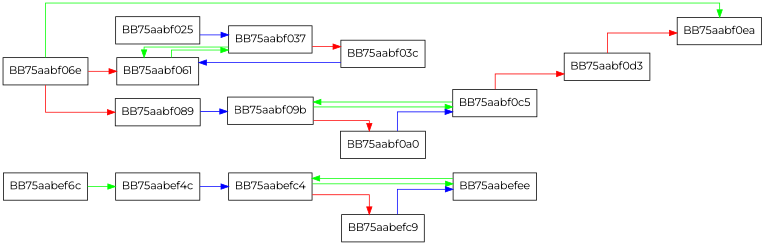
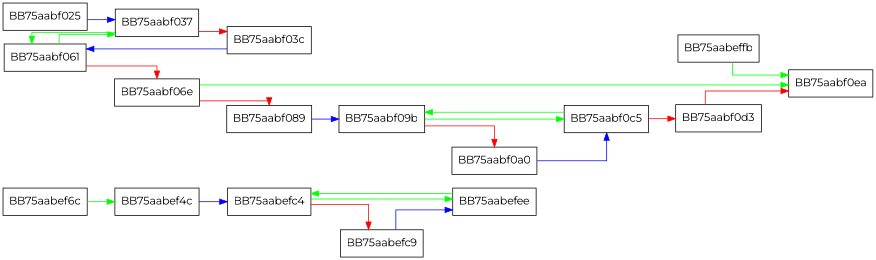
none -> (719, 49)
(99, 71) -> (124, 66)
